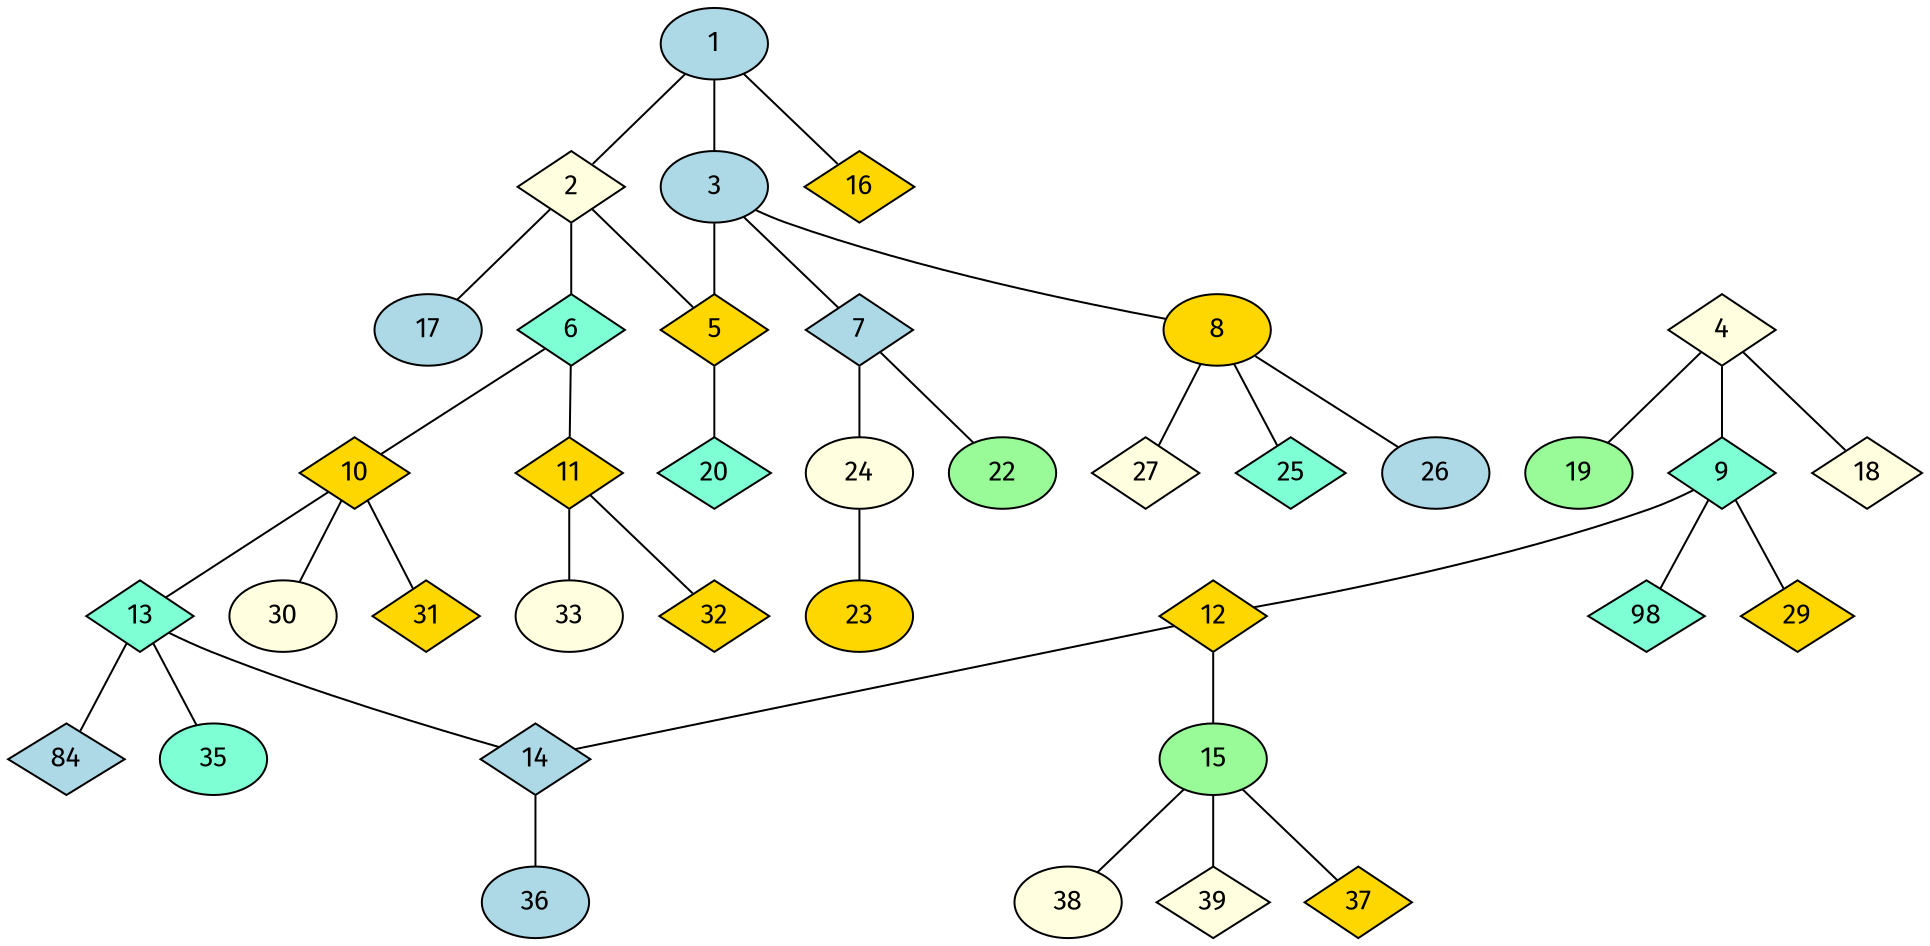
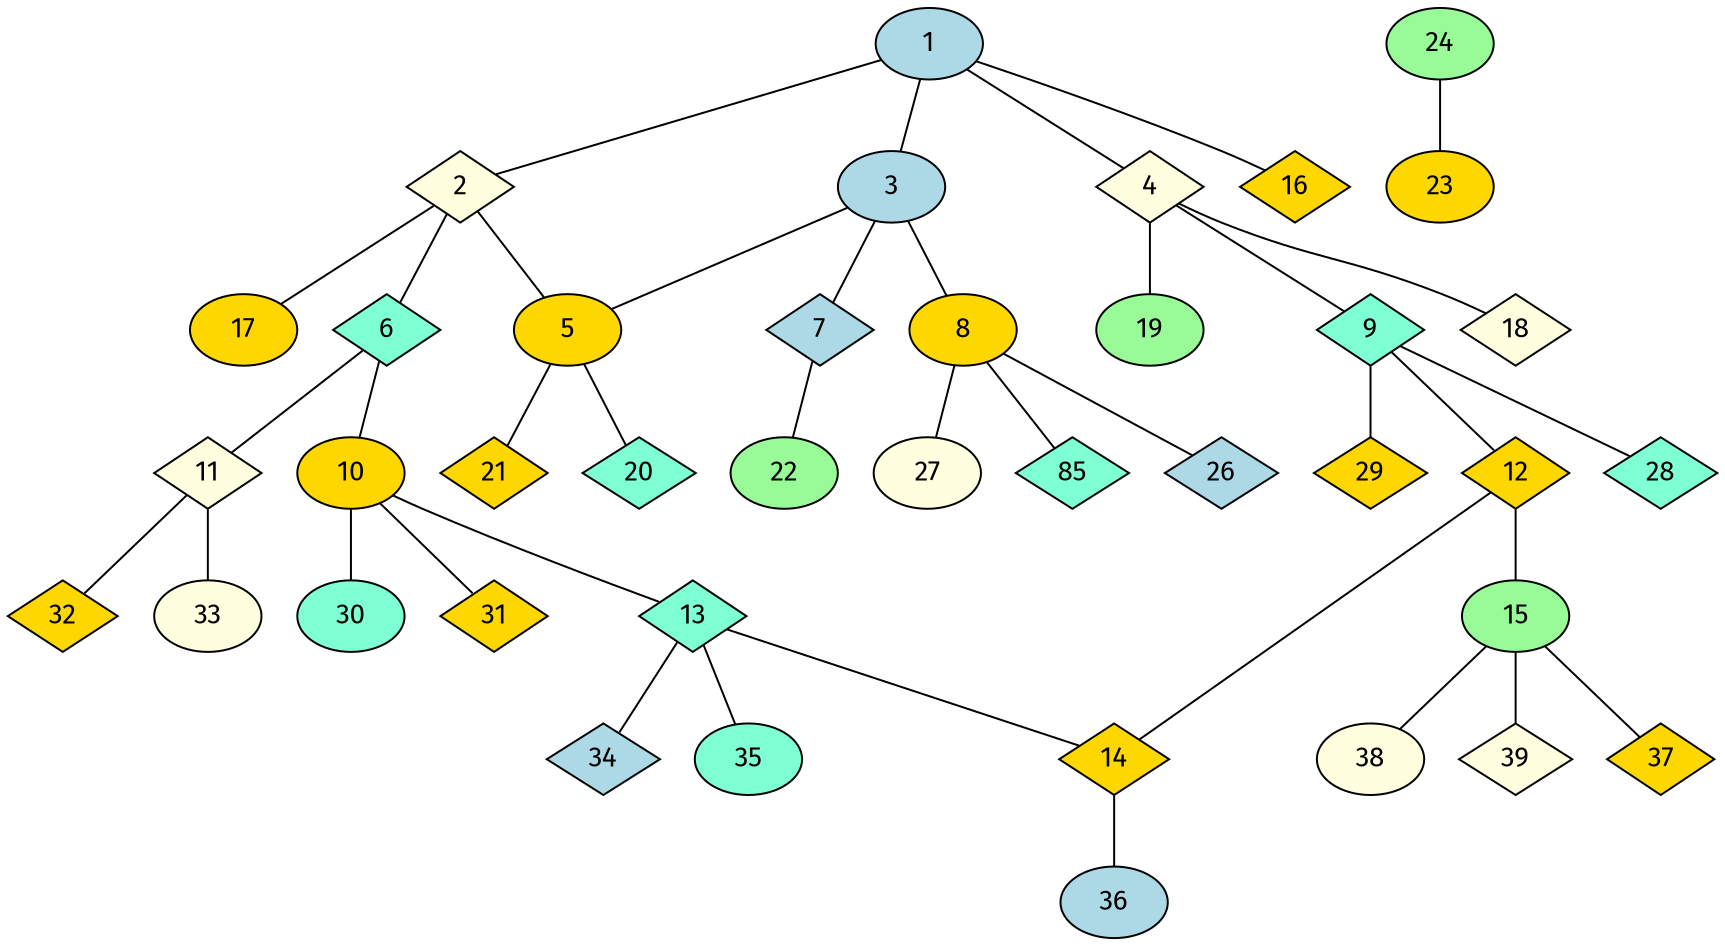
none -> (1045, 119)
(428, 330) -> (244, 330)
(714, 330) -> (568, 330)
(859, 402) -> none
(355, 473) -> (351, 473)
none -> (494, 473)
(569, 473) -> (208, 473)
(859, 473) -> (1440, 44)
(1146, 473) -> (927, 473)
(1291, 473) -> (1072, 473)
(1436, 473) -> (1221, 473)
(283, 616) -> (351, 616)
(1646, 616) -> (1661, 473)
(66, 759) -> (603, 759)
(535, 759) -> (1114, 759)
